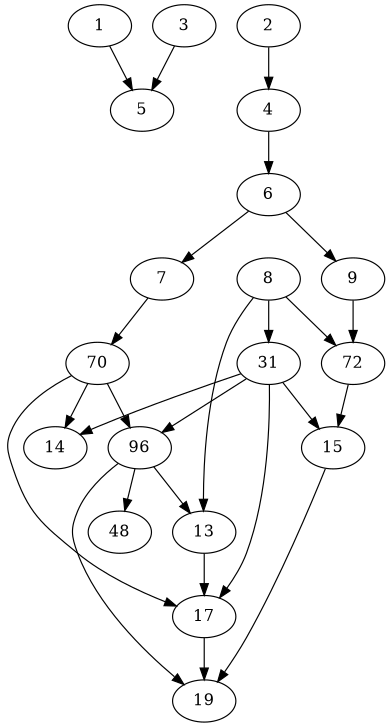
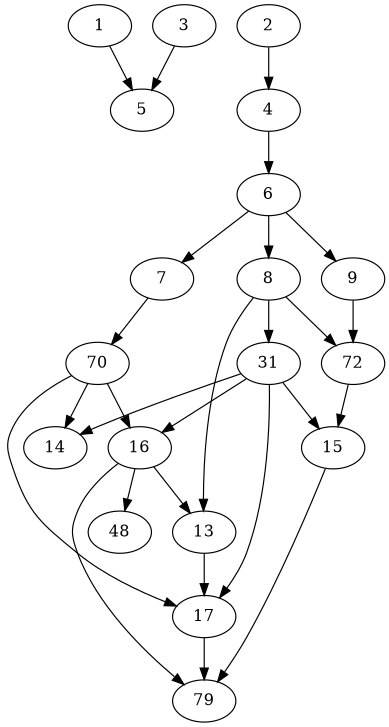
none -> (269, 231)
(140, 448) -> (140, 448)
(204, 701) -> (204, 701)
